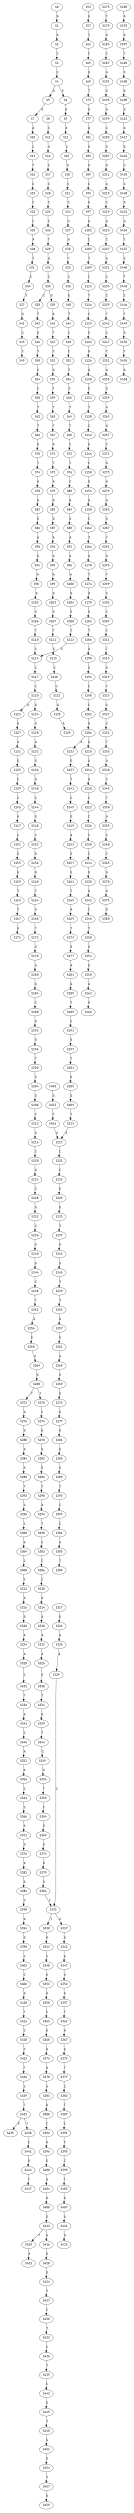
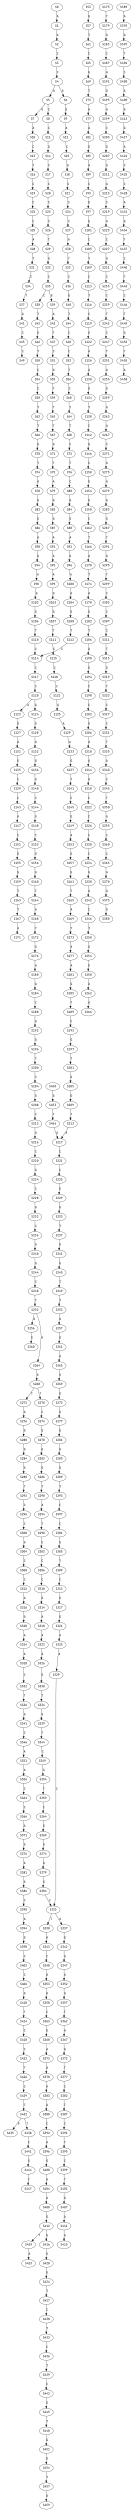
none -> (48, 109)
(80, 742) -> (69, 741)
(34, 1355) -> (41, 1337)
none -> (59, 1589)
